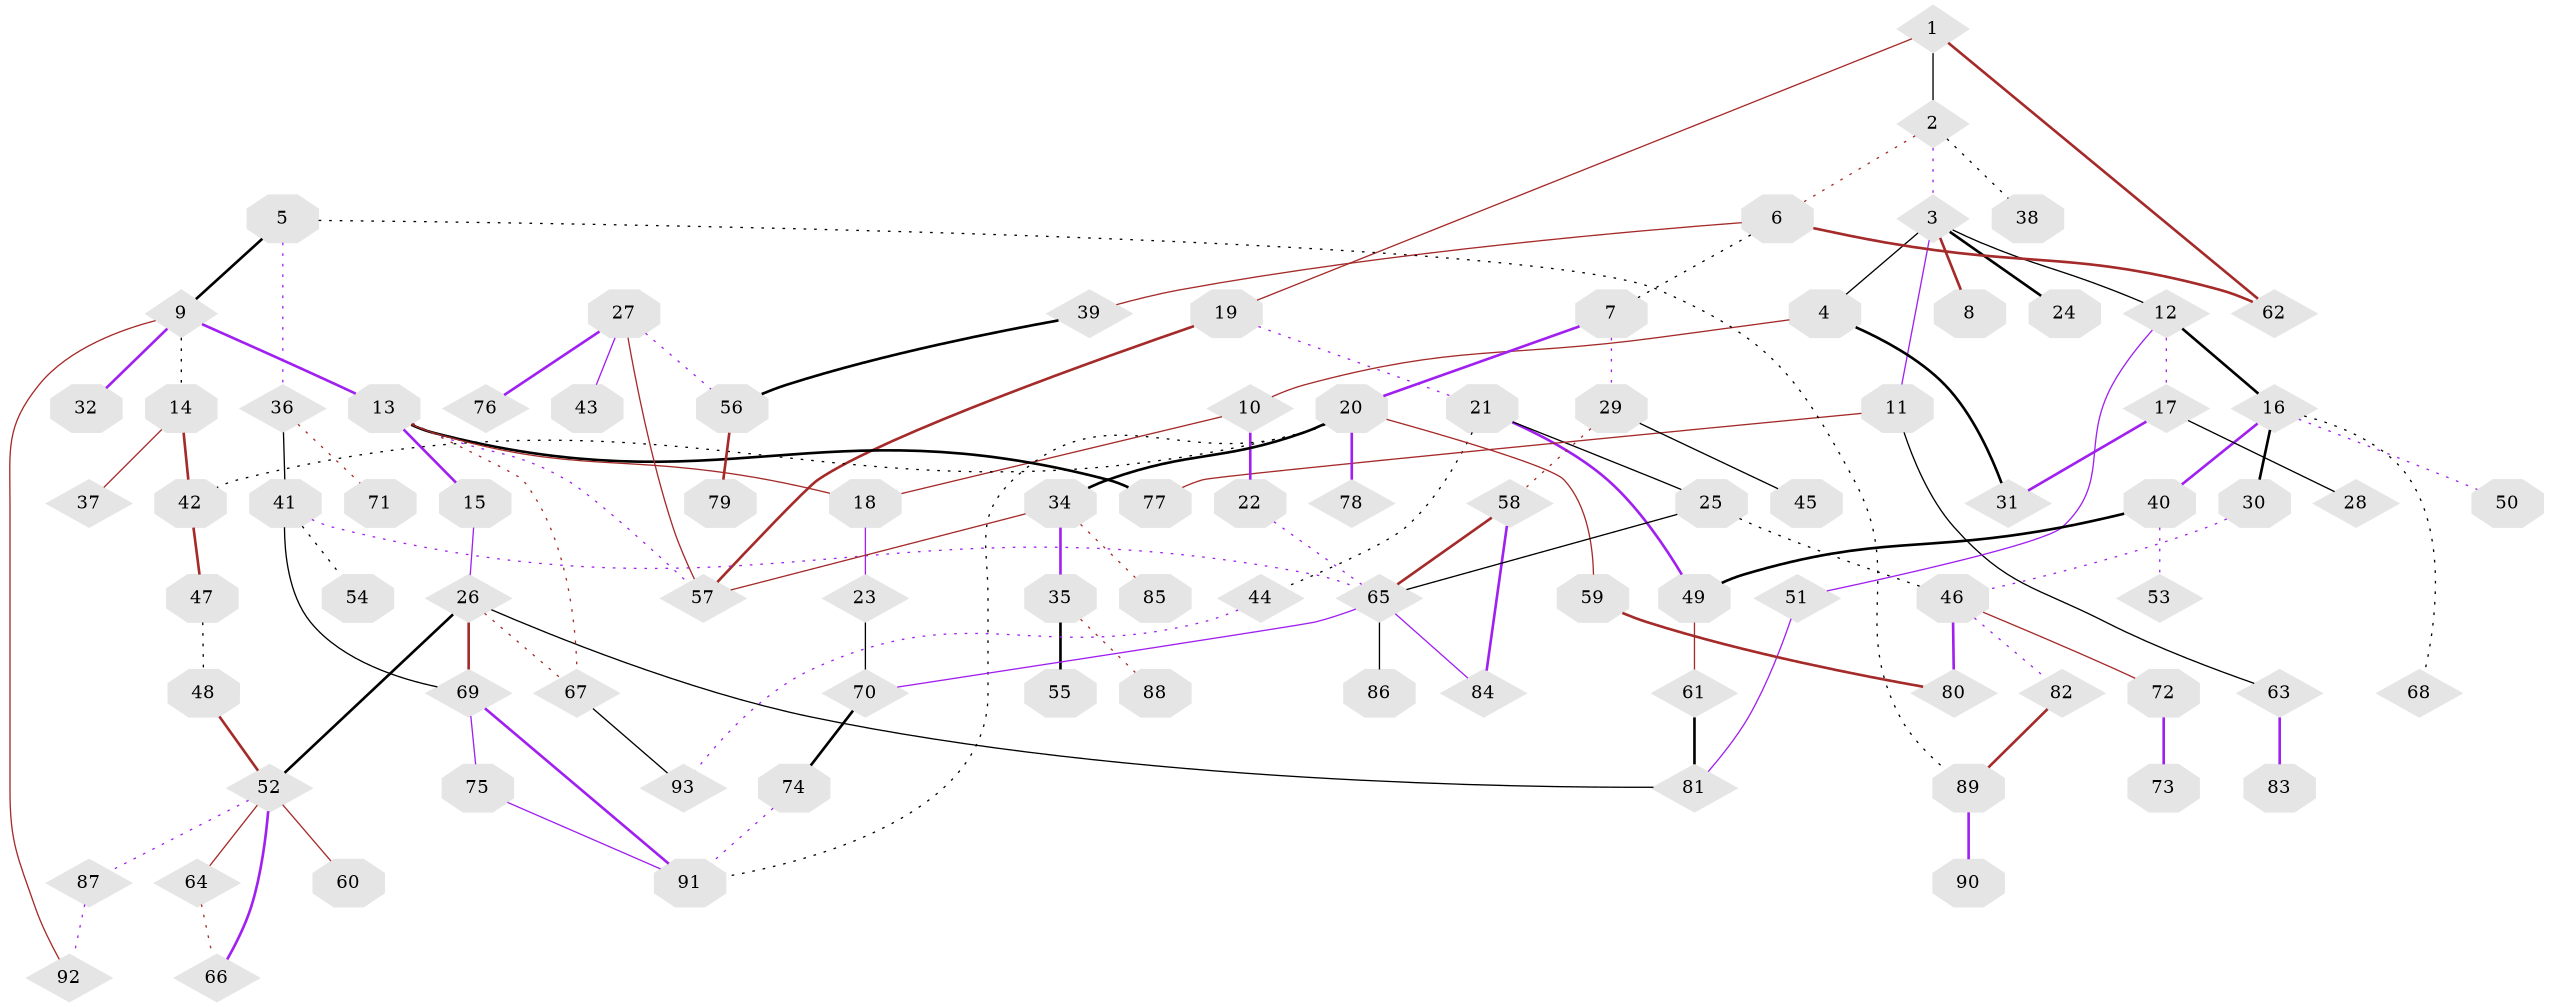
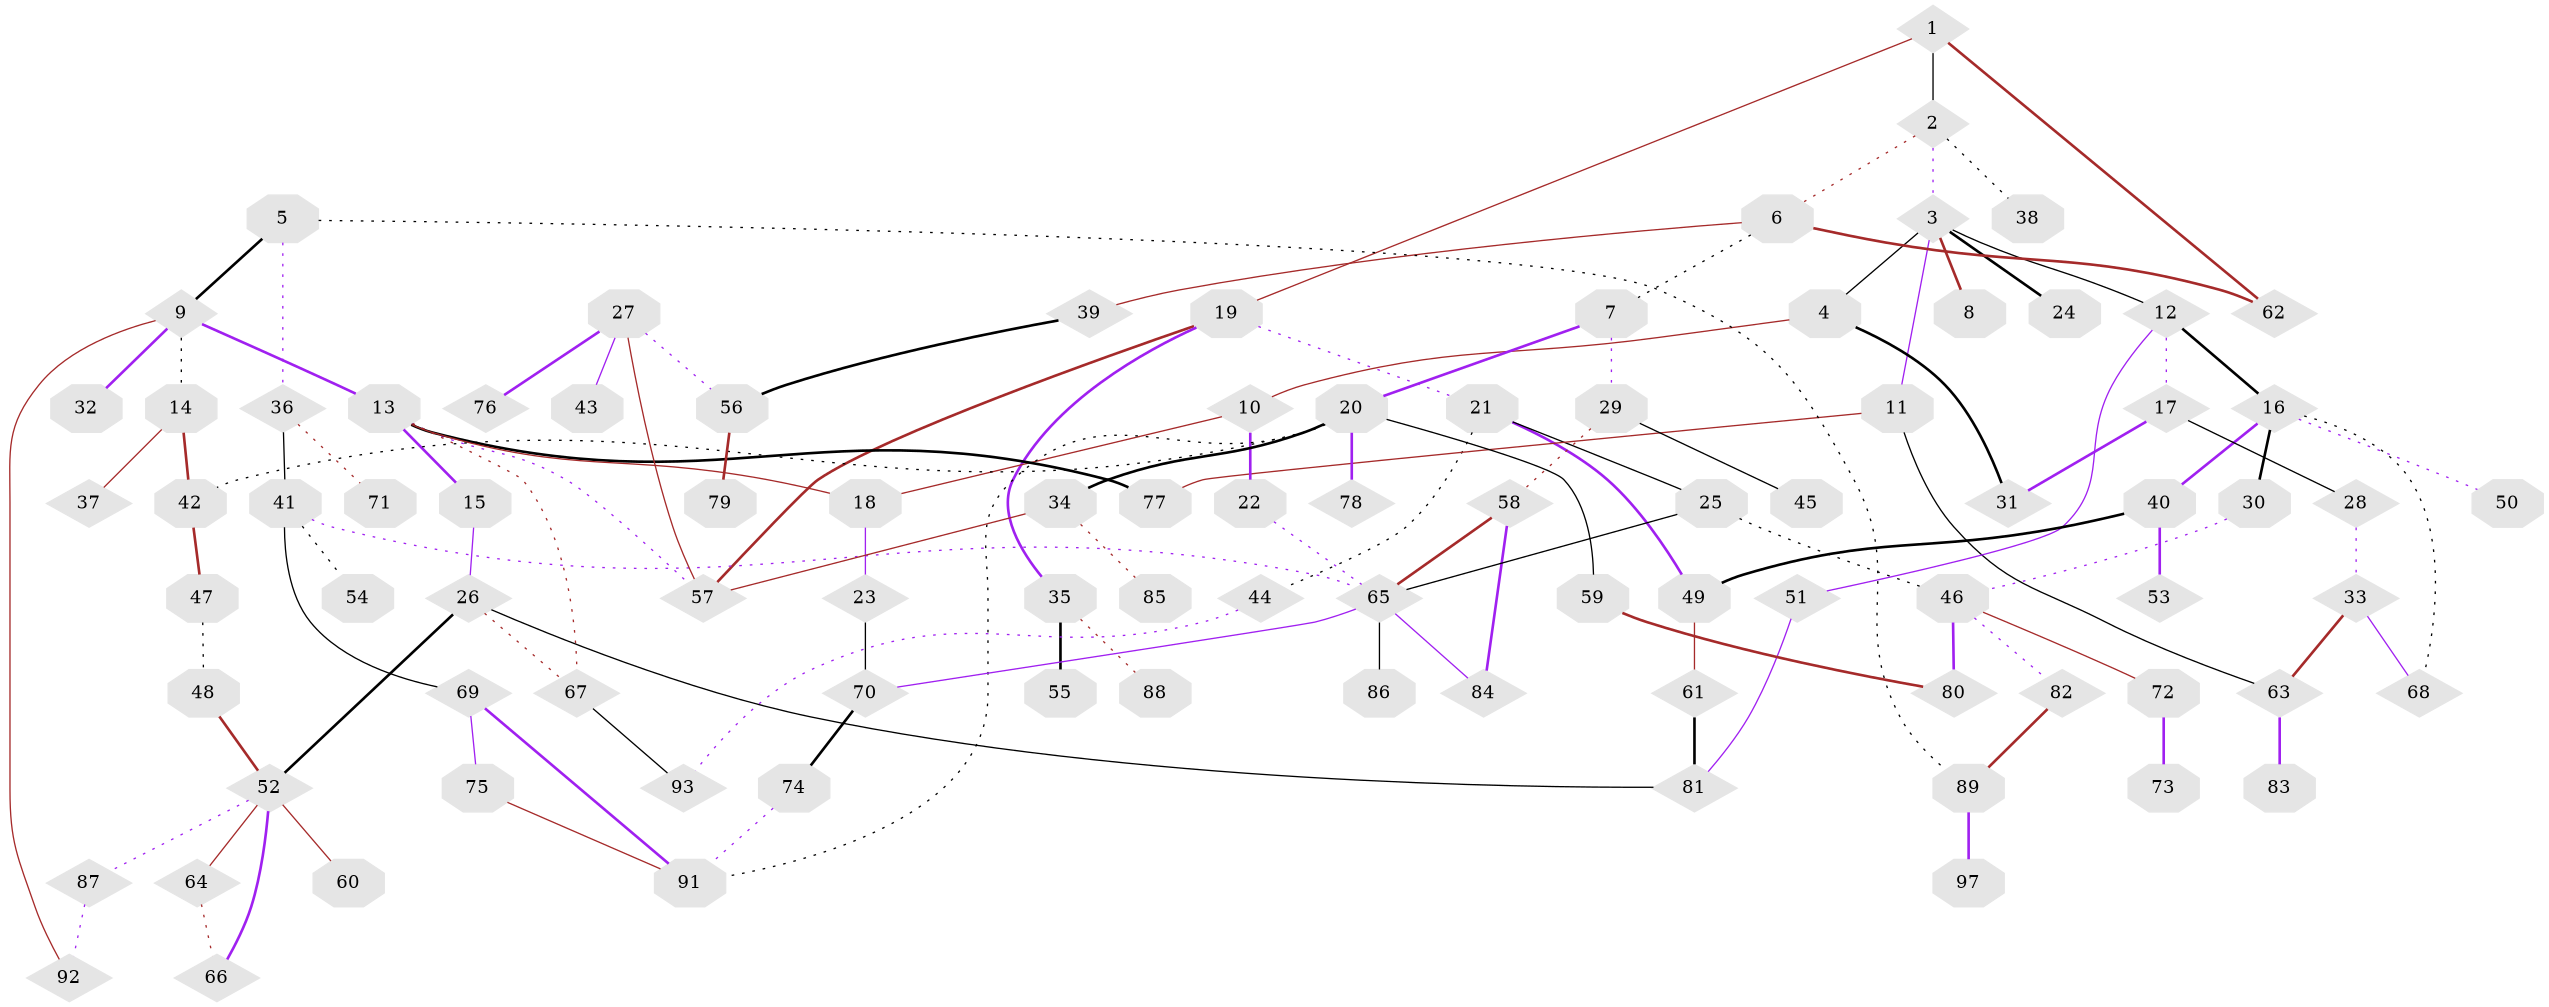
(1525, 462) -> (1525, 462)
(2160, 552) -> (2160, 552)
(1060, 557) -> (1052, 425)
none -> (2356, 598)
(469, 646) -> none
(584, 836) -> (584, 836)
(1969, 883) -> (1969, 883)
